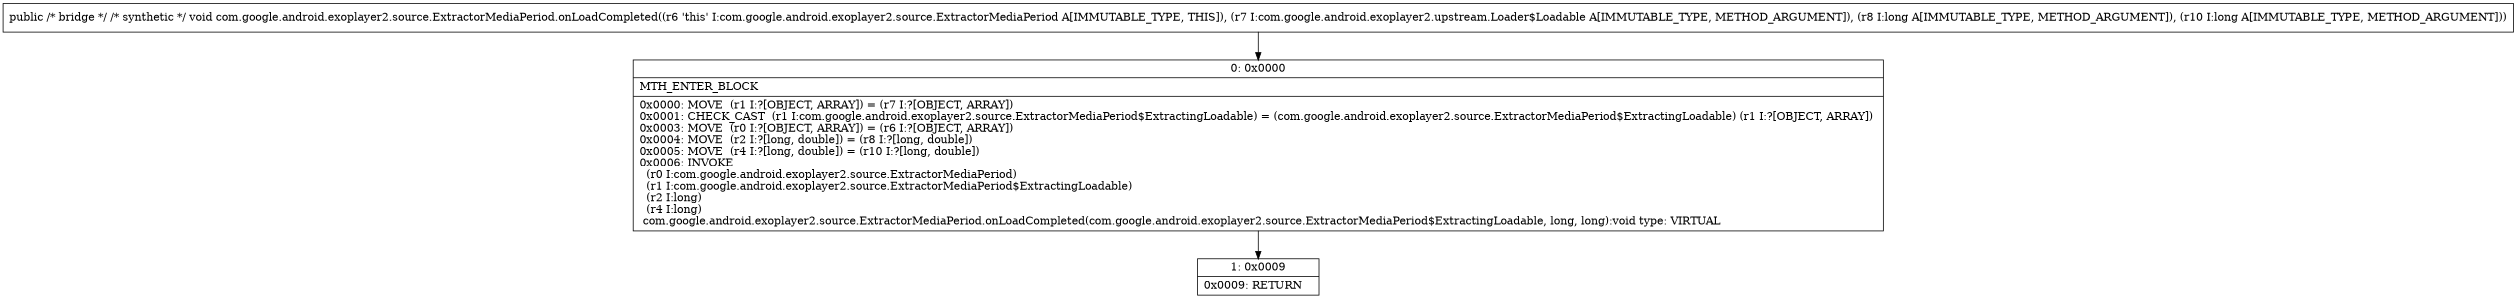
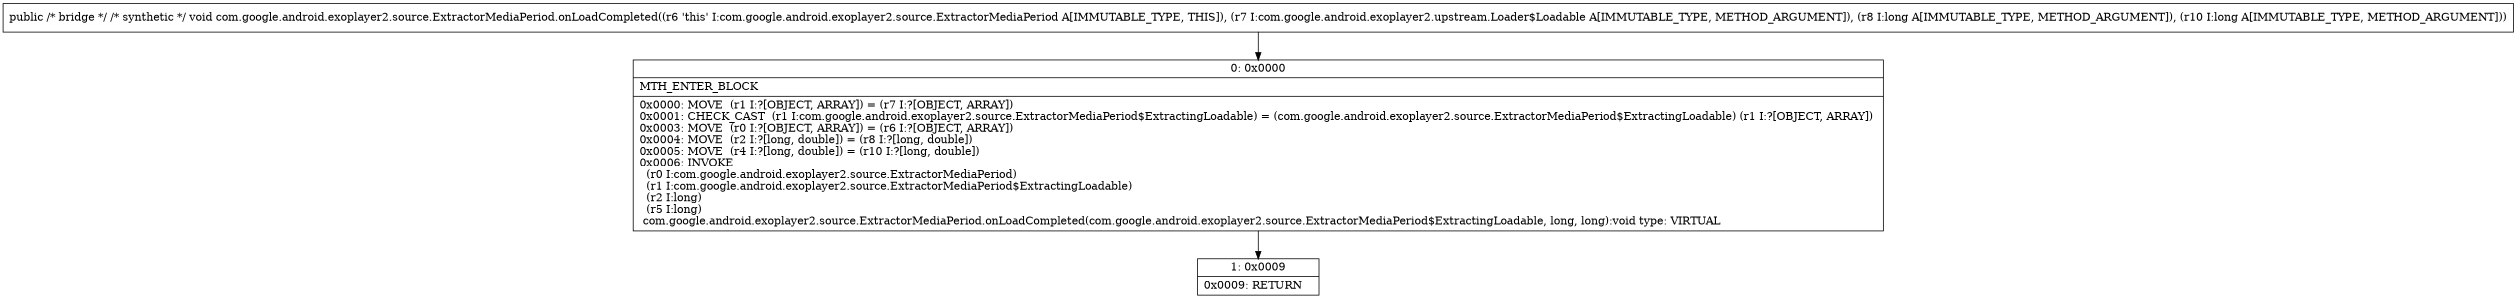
(671, 210) -> (671, 210)
